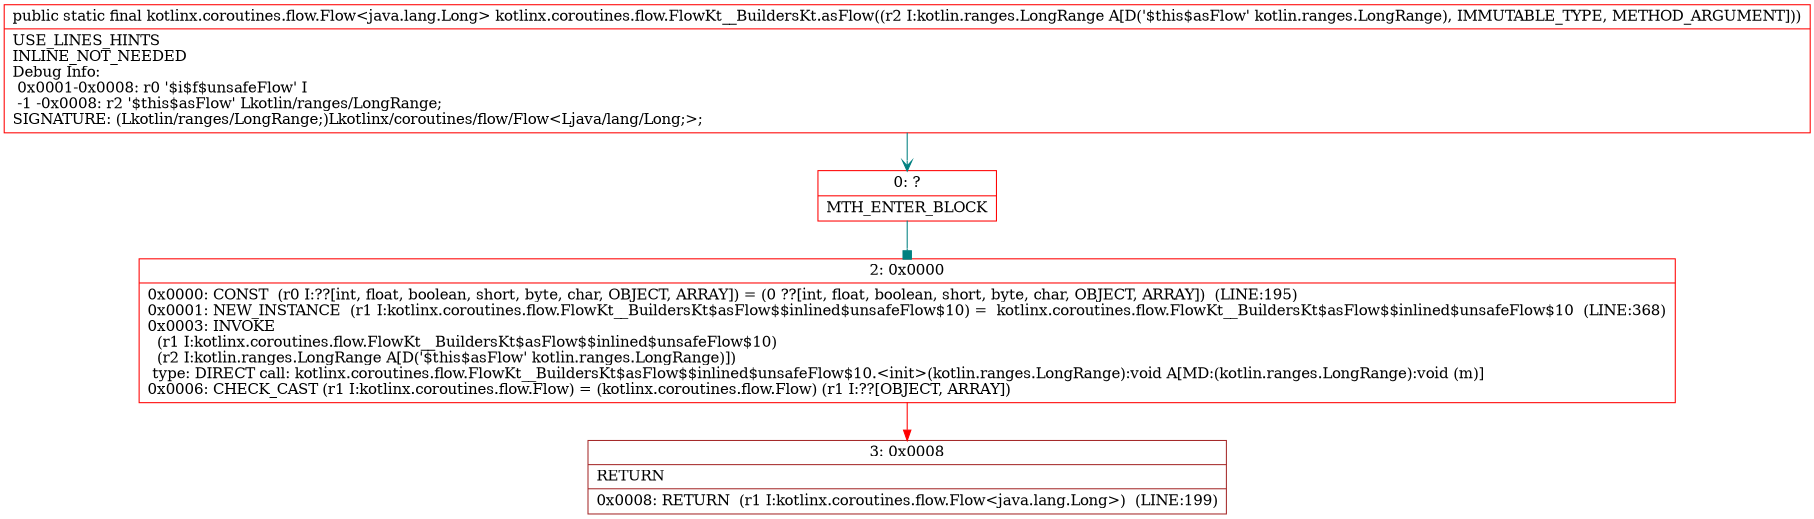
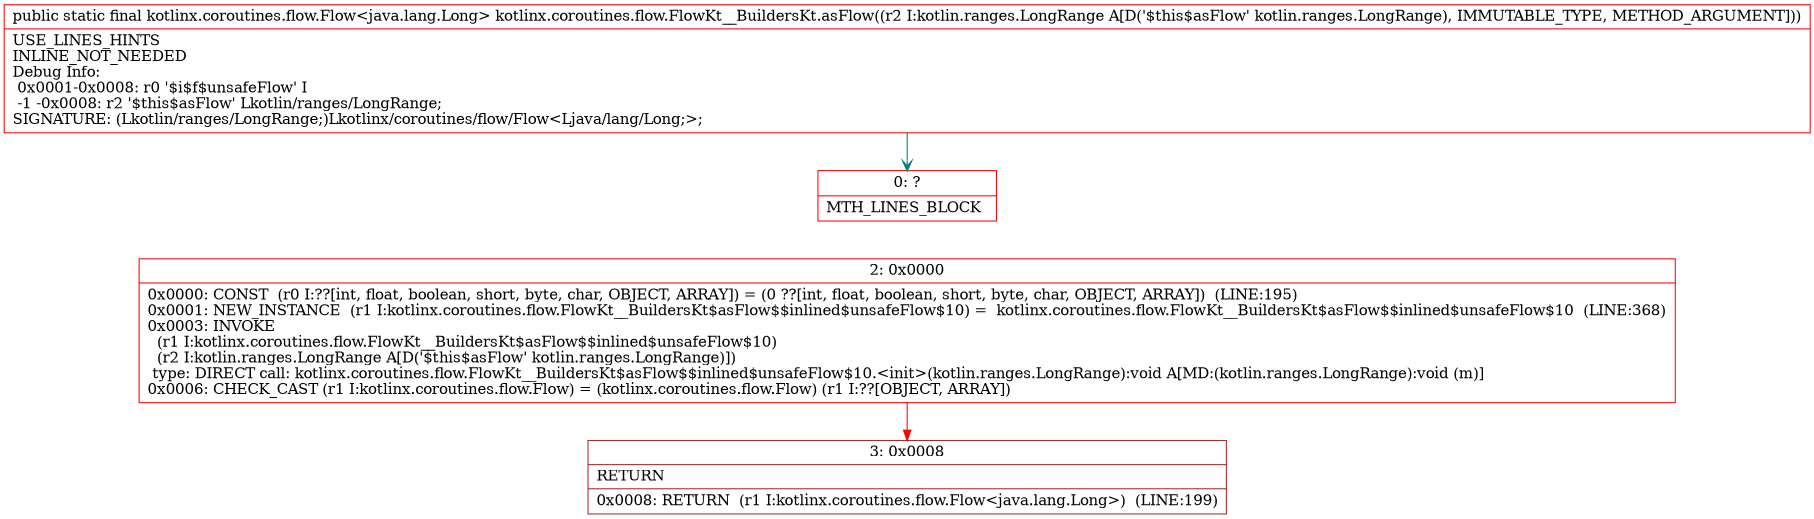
(907, 208) -> (904, 208)
(907, 235) -> none
